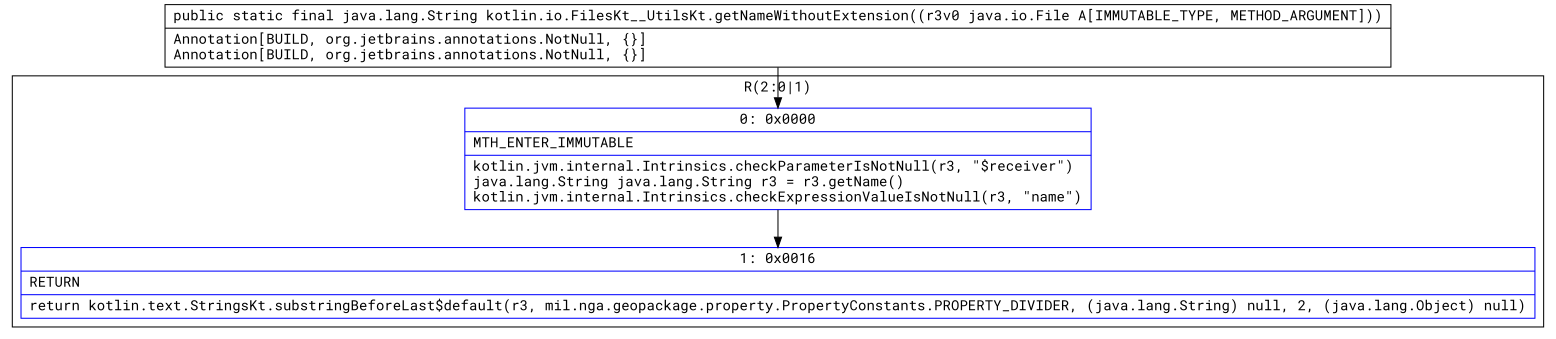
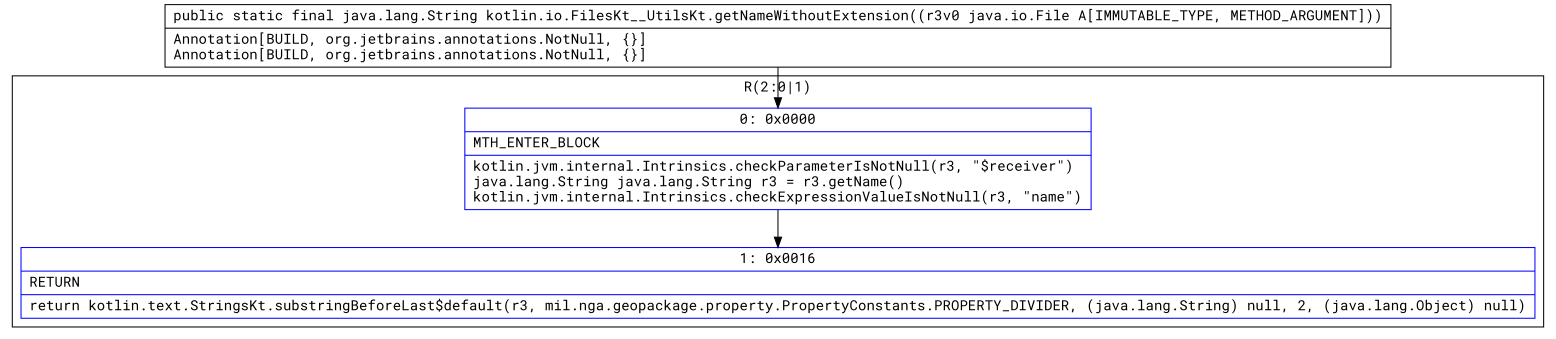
(554, 143) -> (537, 143)
